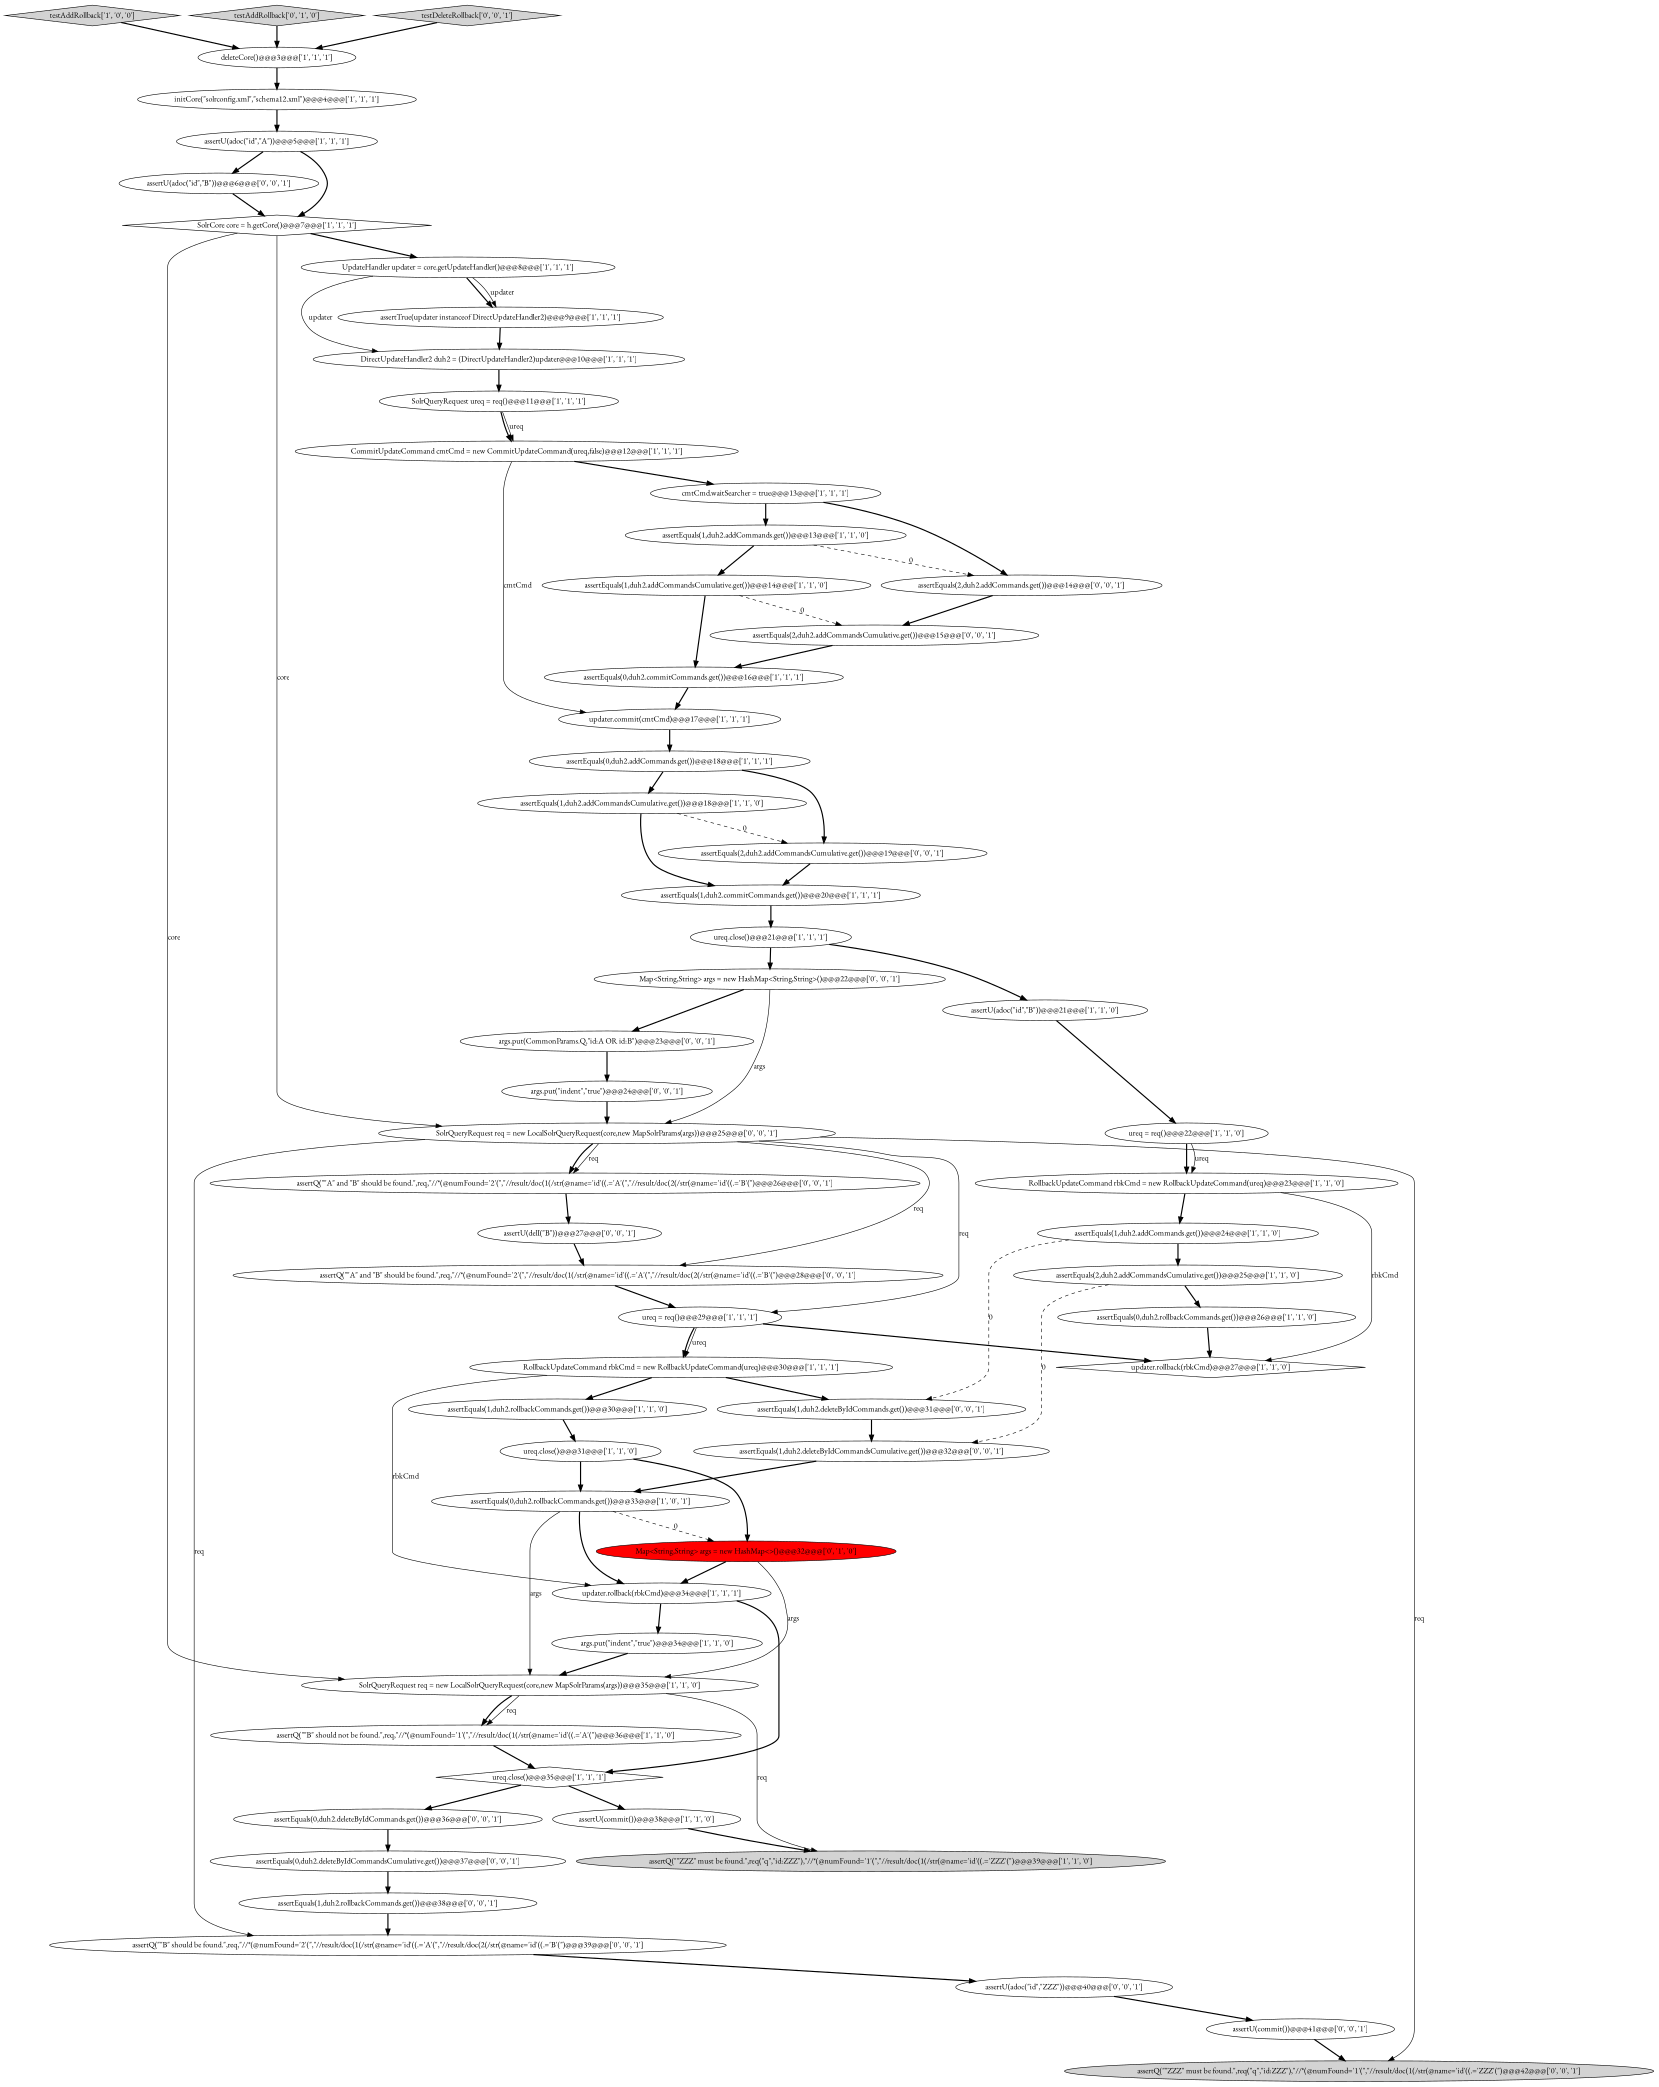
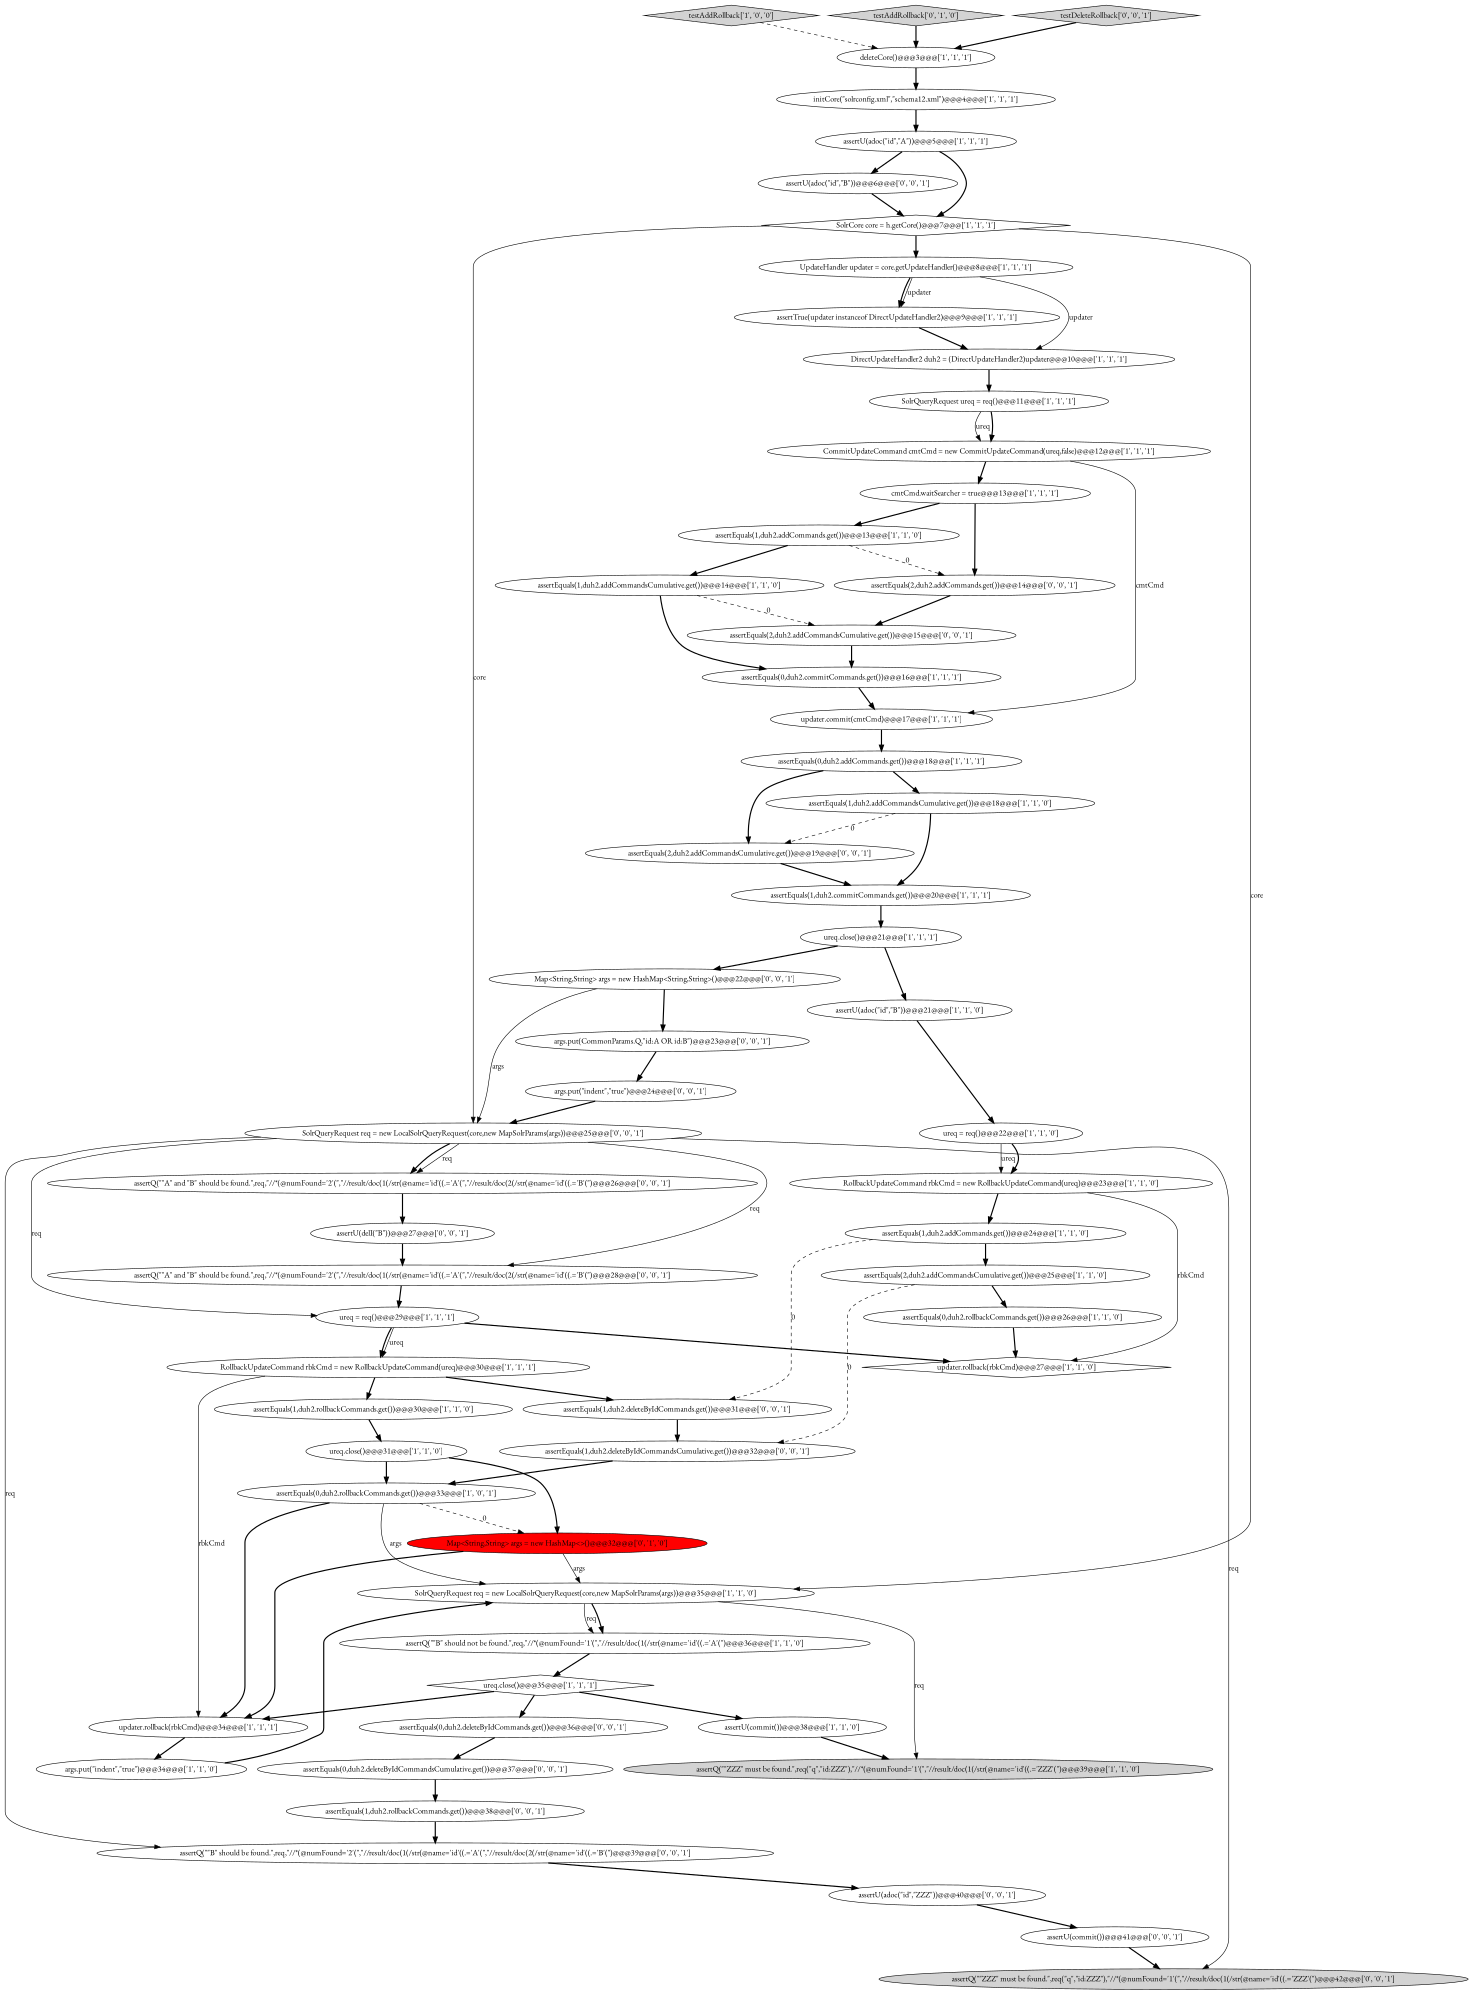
(177, 35) -> (816, 35)
(774, 1742) -> (382, 1705)
